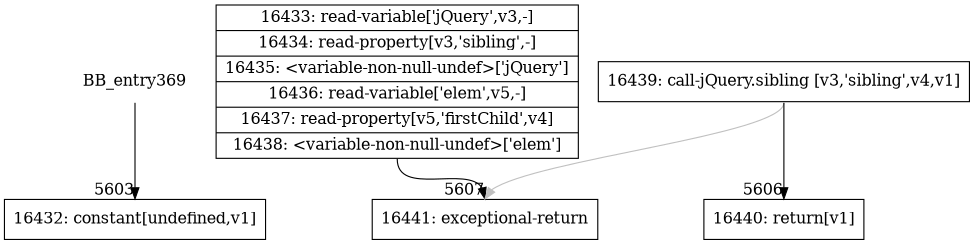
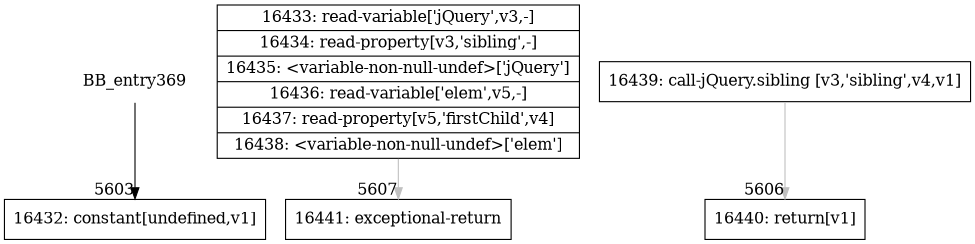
(784, 145) -> (785, 145)
(640, 150) -> none
(436, 179) -> (398, 173)
